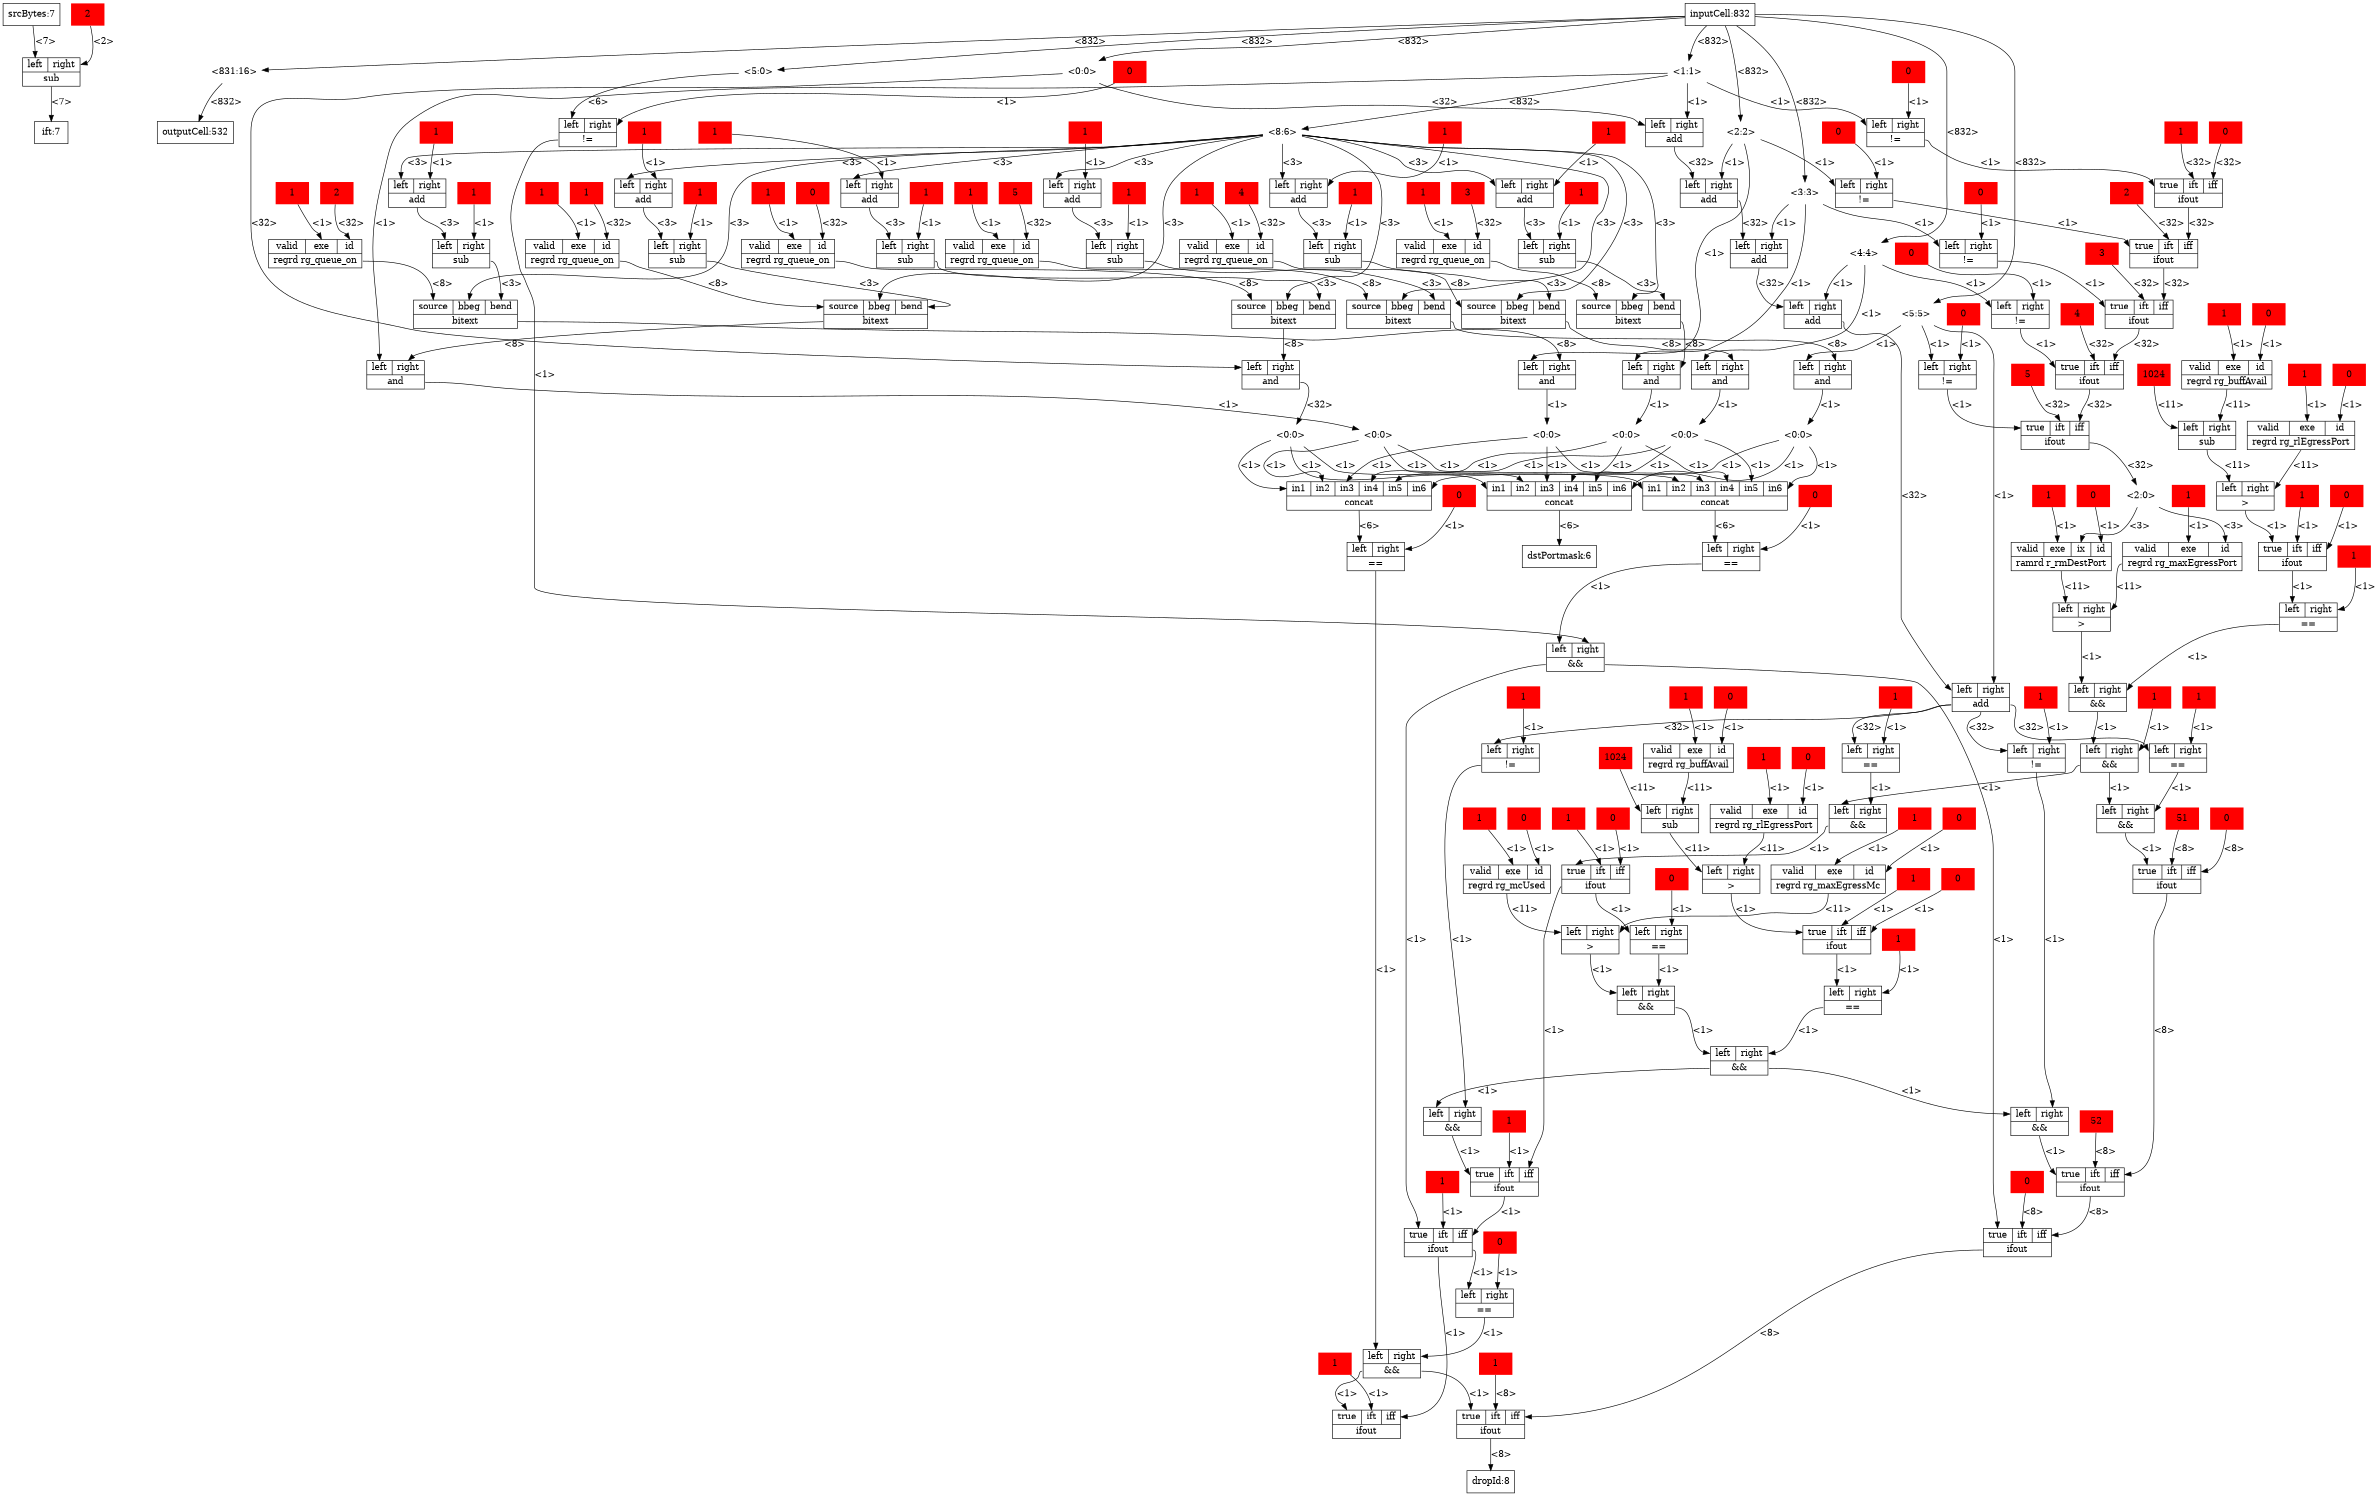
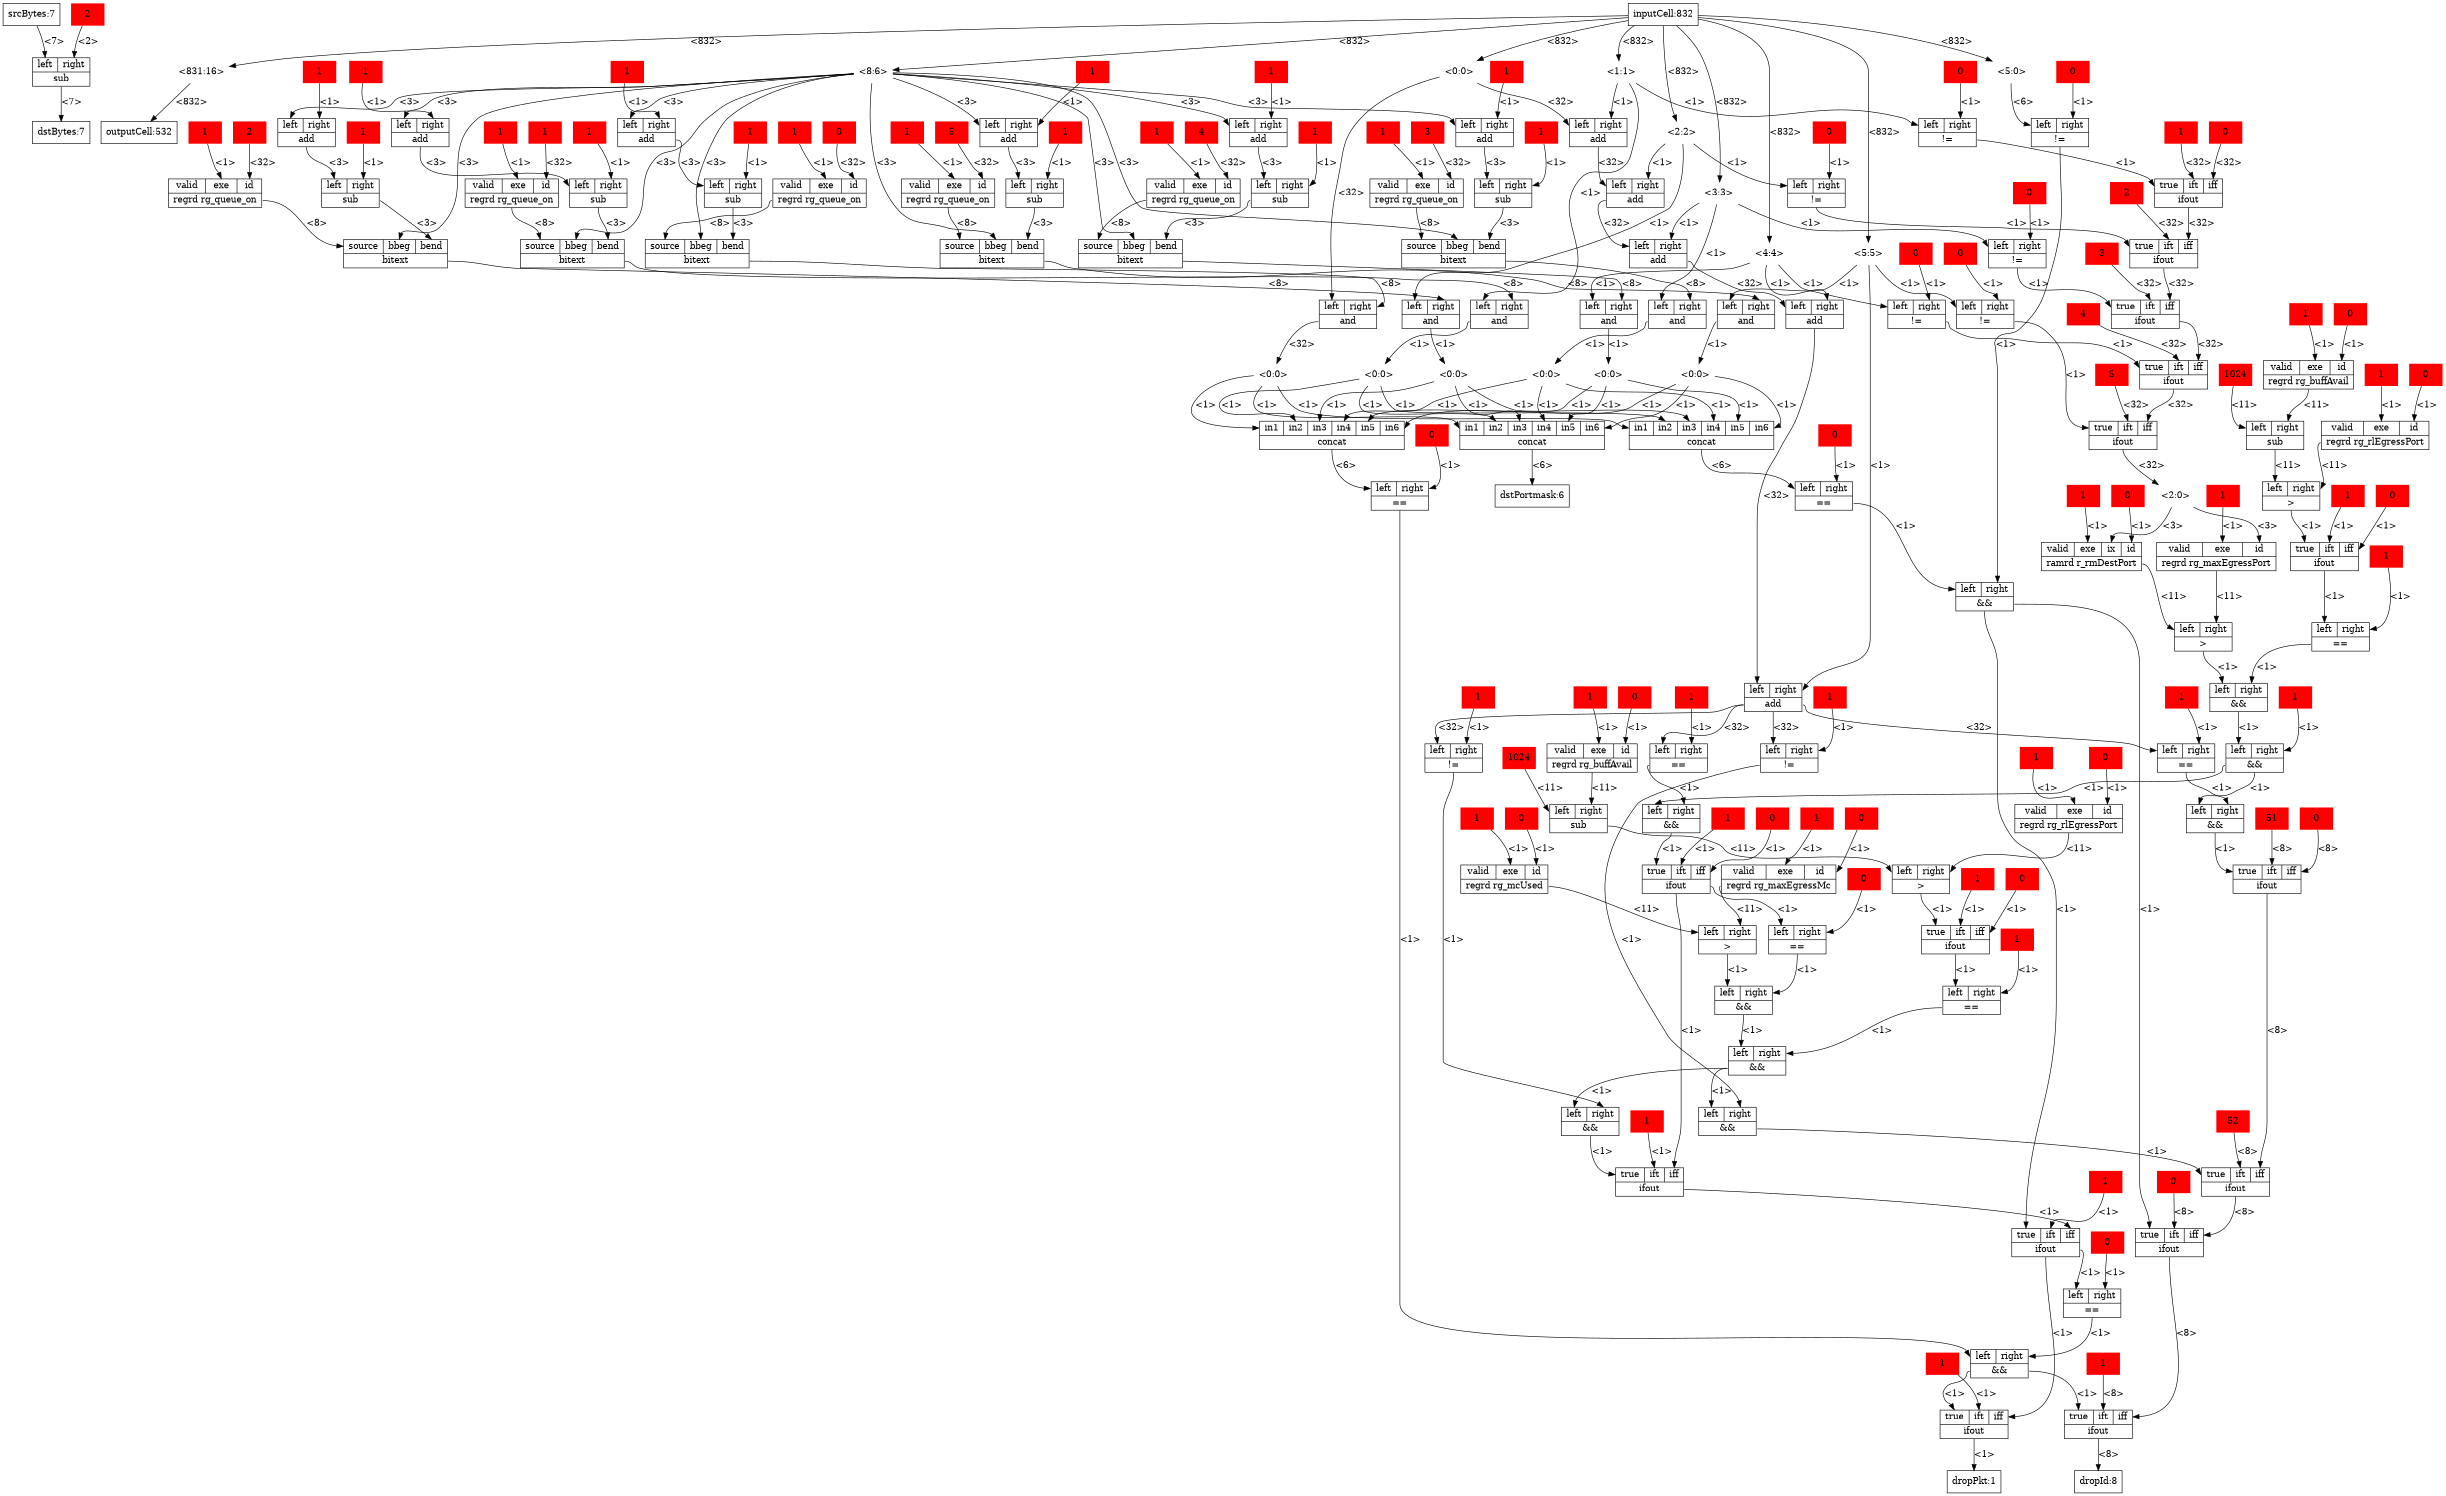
(1488, 102) -> (1264, 44)
(51, 133) -> (61, 133)
none -> (1974, 1482)
